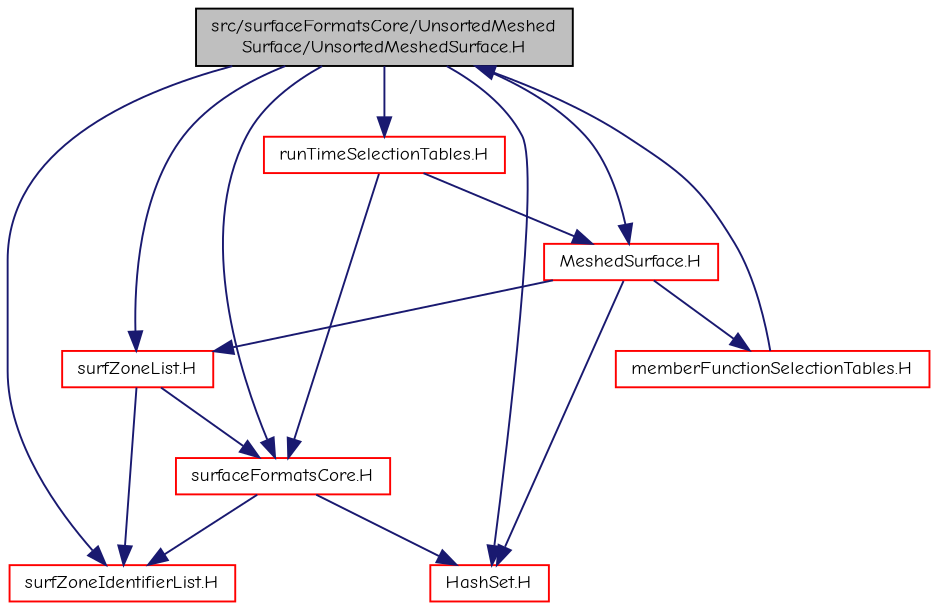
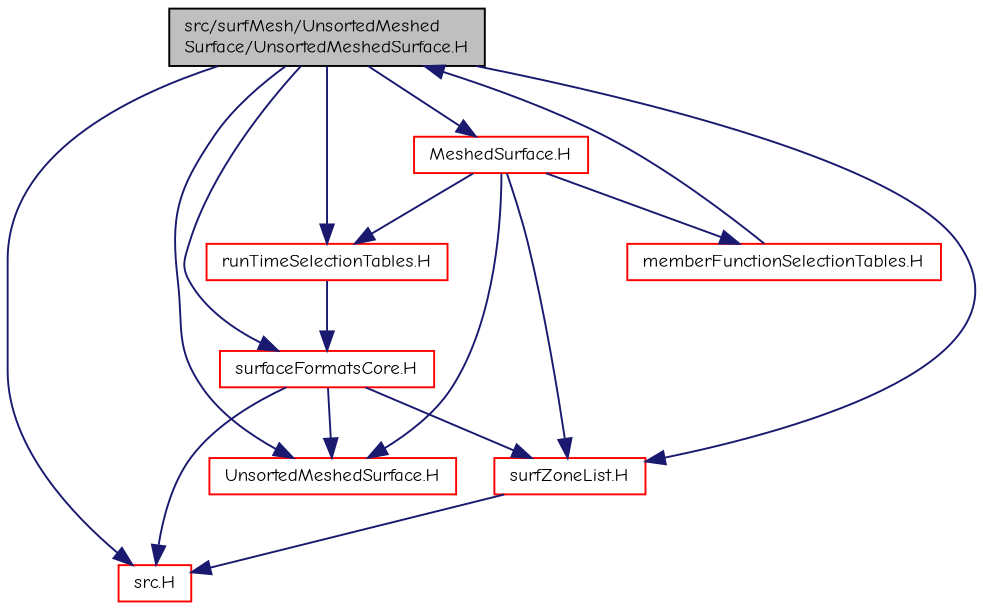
(384, 37) -> (327, 37)
(499, 205) -> (422, 204)
(202, 417) -> (443, 421)
(122, 583) -> (155, 583)
(490, 583) -> (333, 476)
